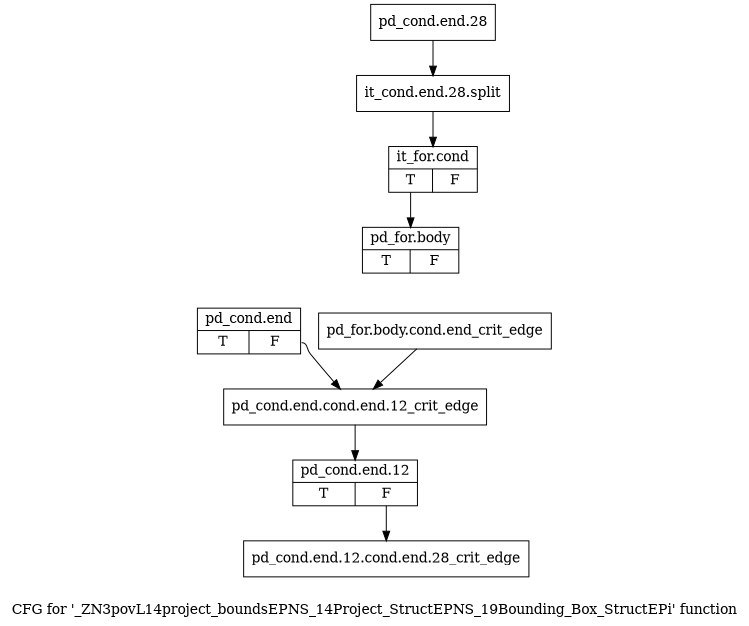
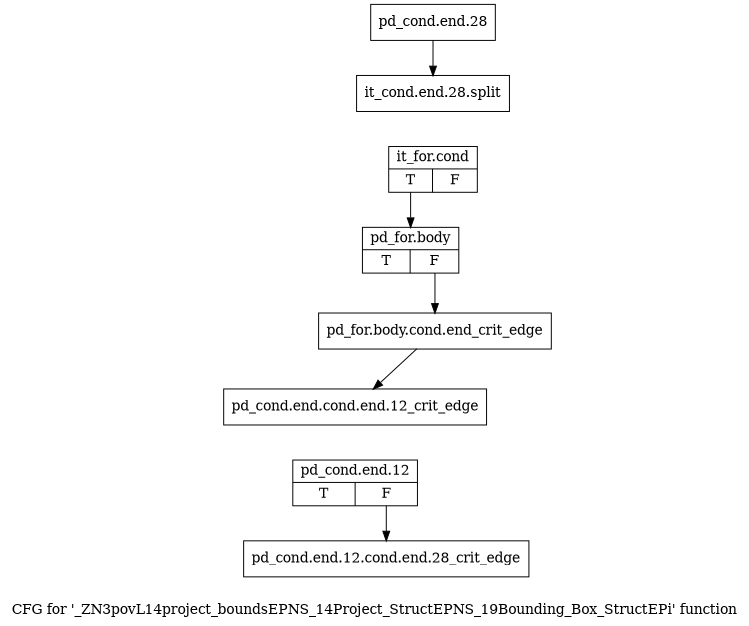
(433, 124) -> none
none -> (435, 288)
(249, 331) -> none
(355, 438) -> none
